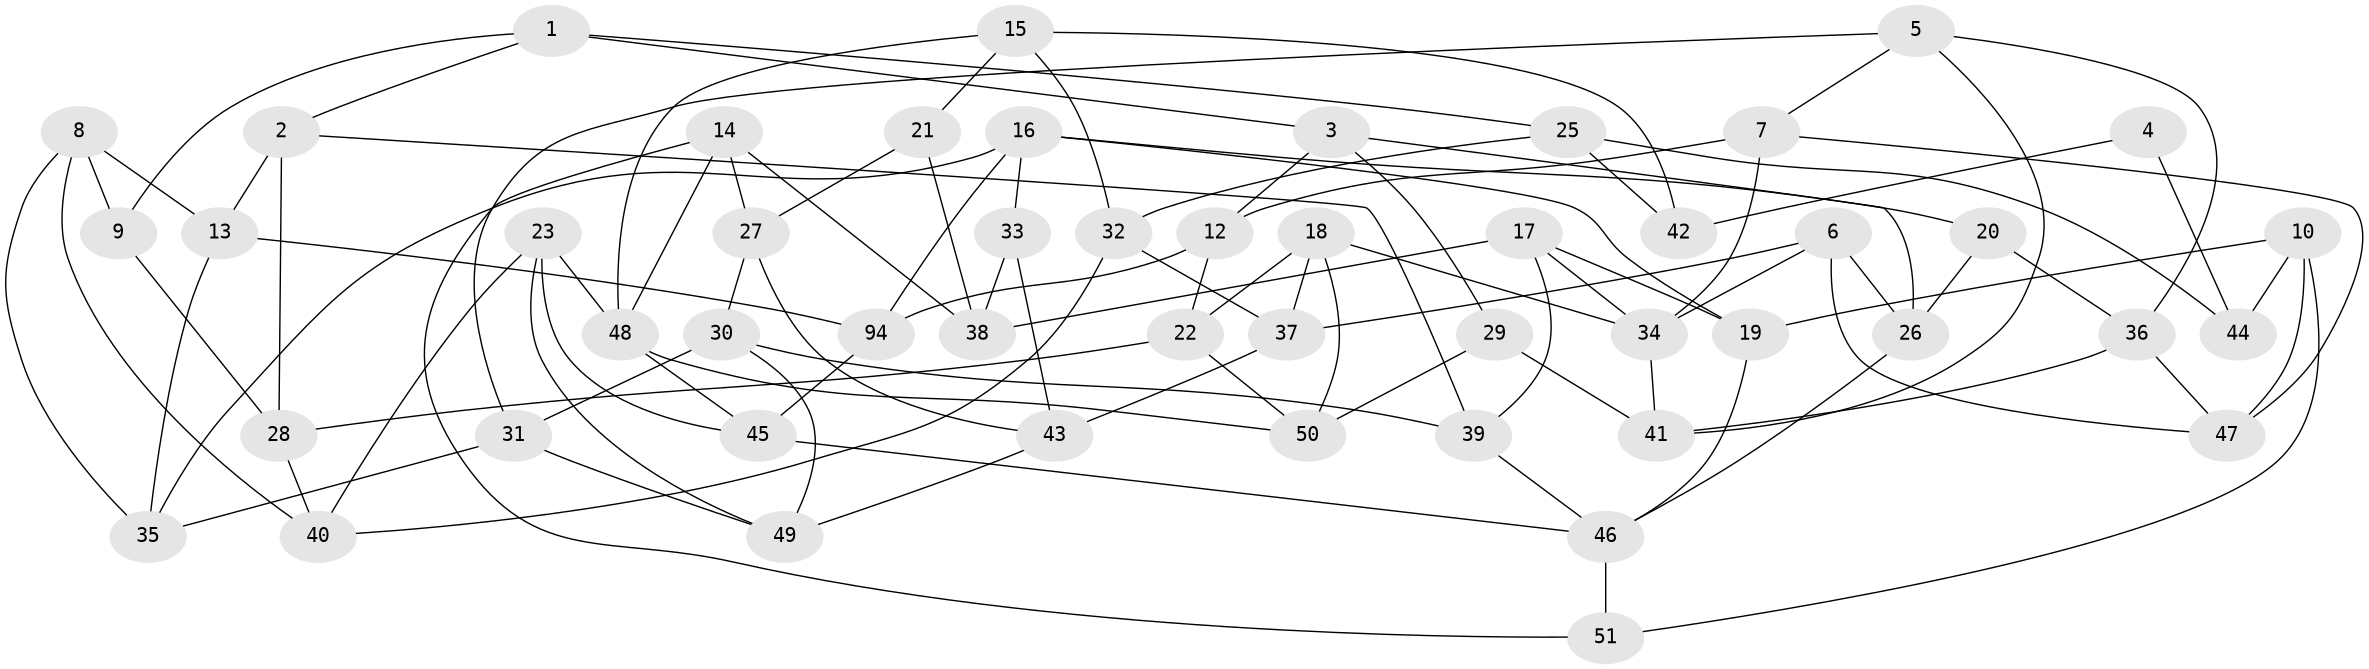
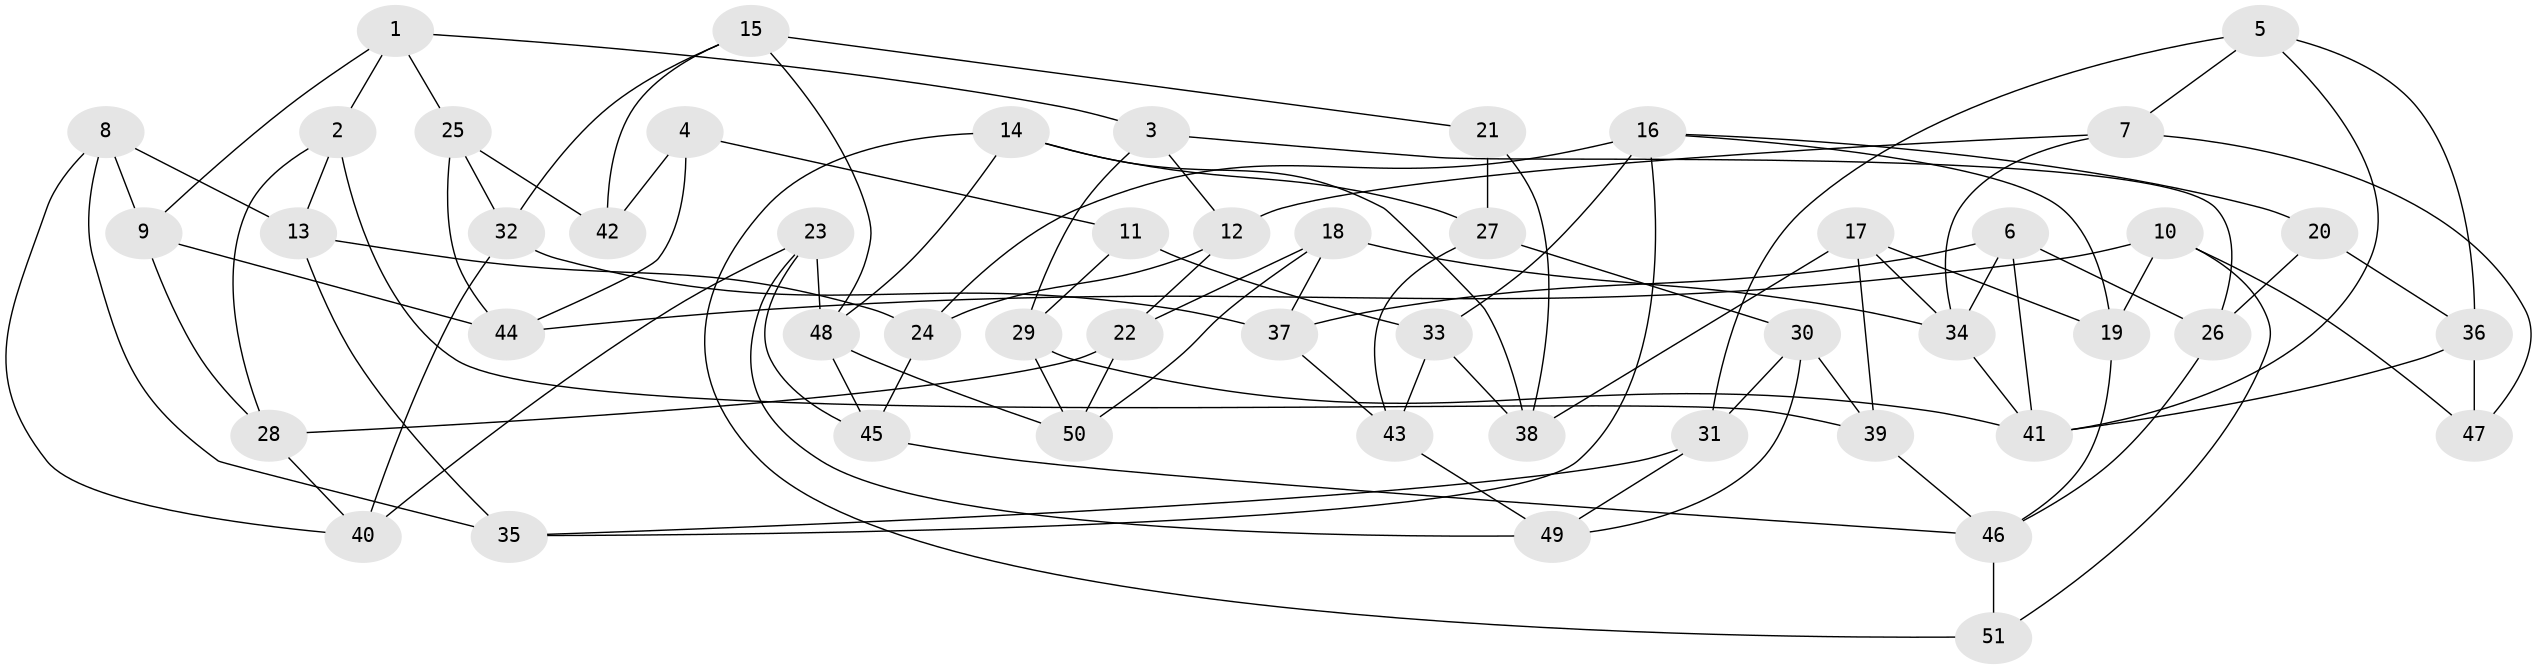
none -> (1131, 233)
none -> (333, 286)
(876, 335) -> (923, 335)
(1967, 402) -> (2022, 334)
